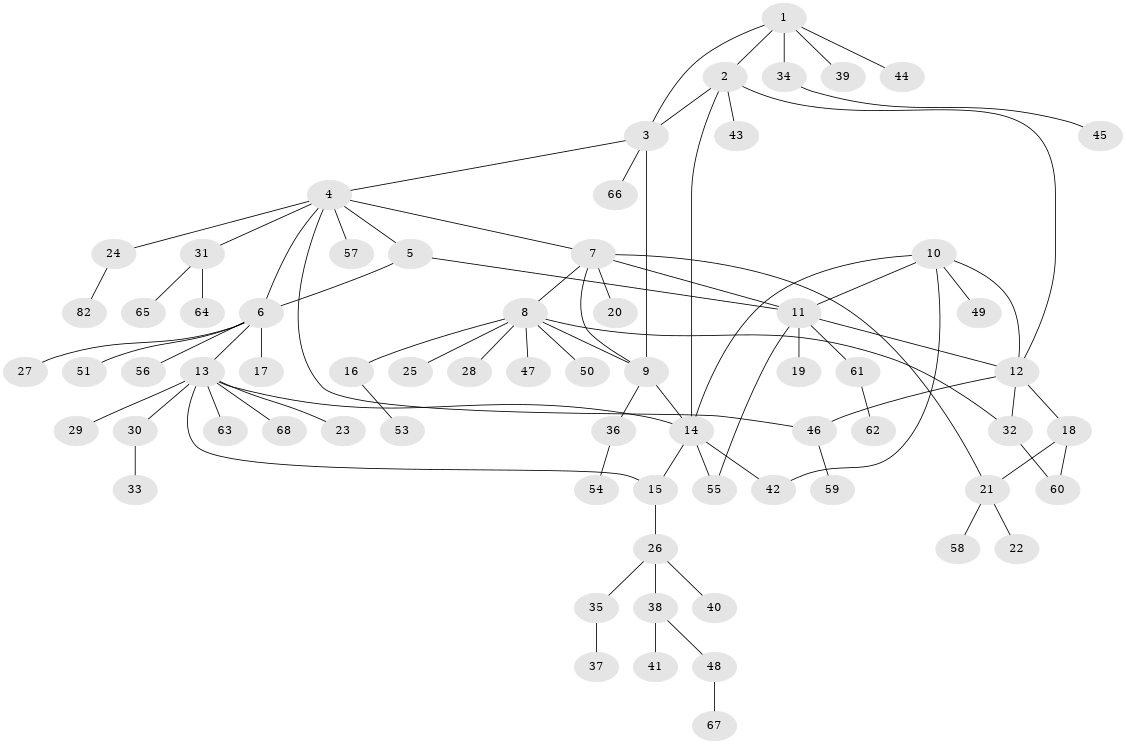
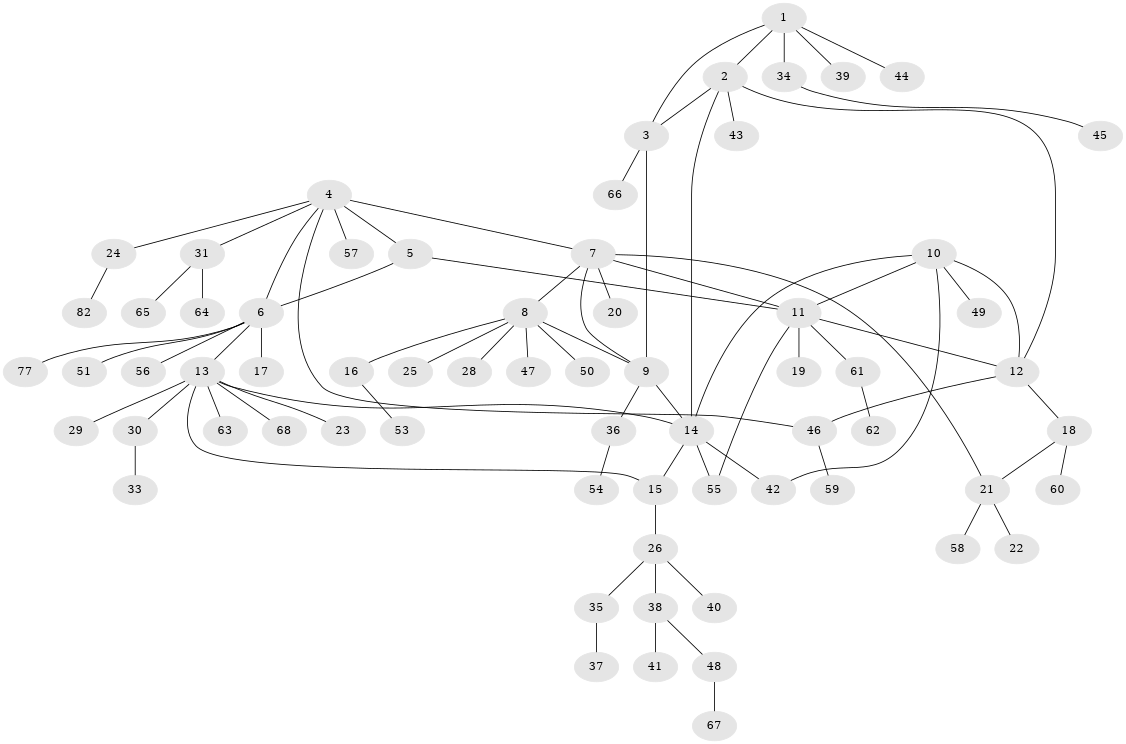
(488, 166) -> none
(25, 372) -> (25, 372)
(1010, 431) -> none
